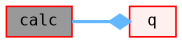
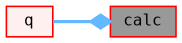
(91, 22) -> (72, 22)
